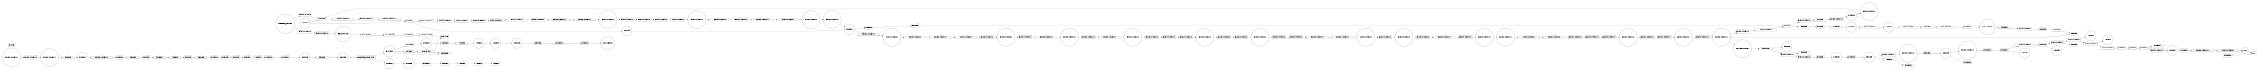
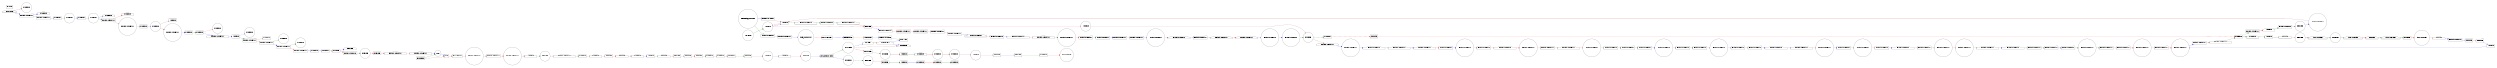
(389, 35) -> (848, 38)
none -> (748, 35)
(1743, 49) -> none
none -> (457, 56)
(366, 57) -> (827, 56)
